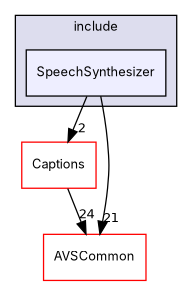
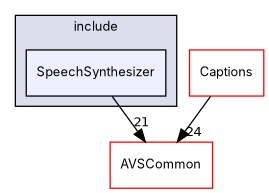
(80, 114) -> none
